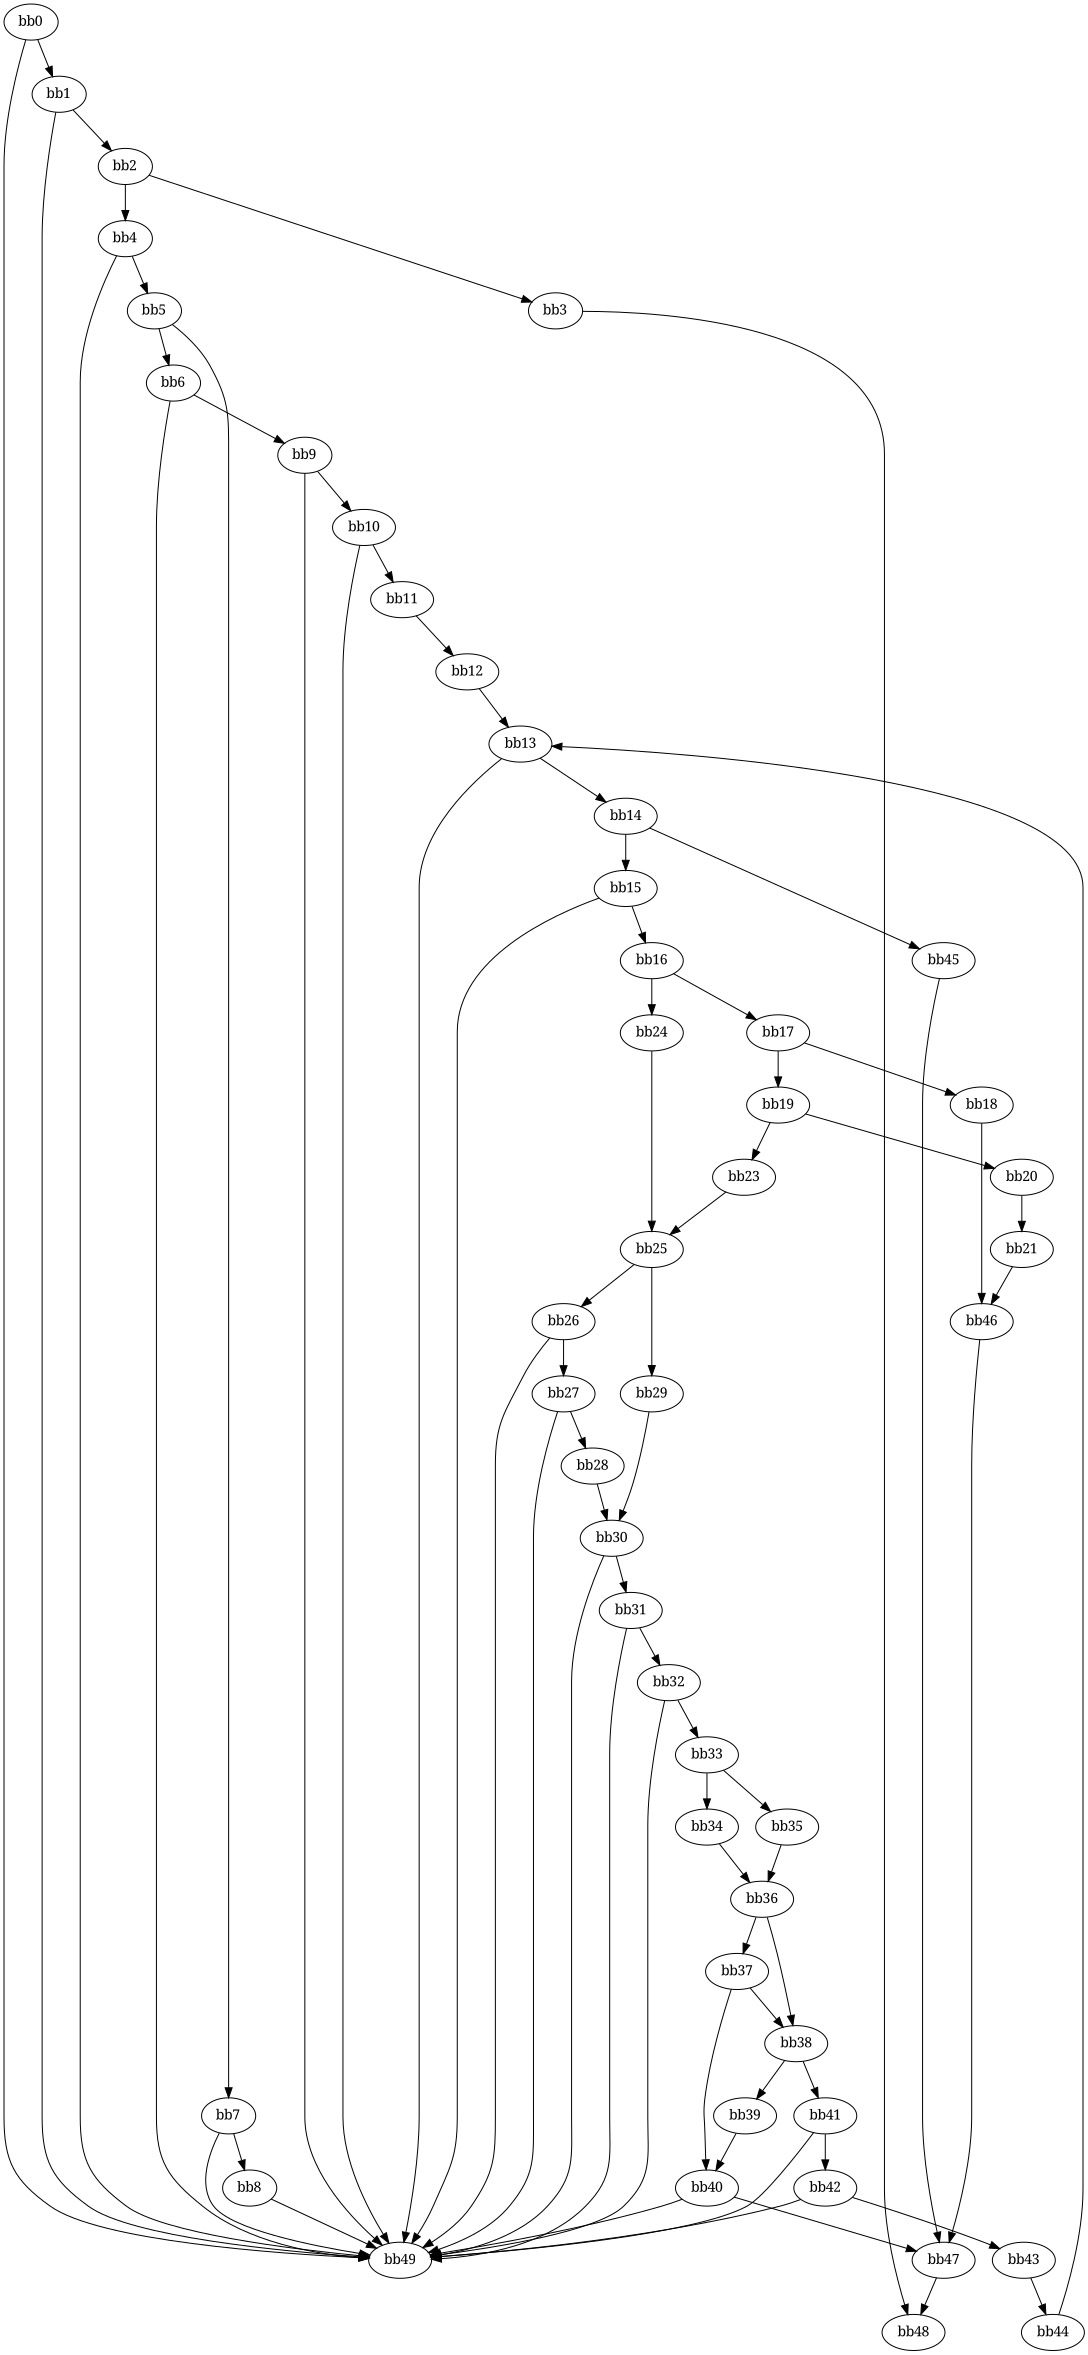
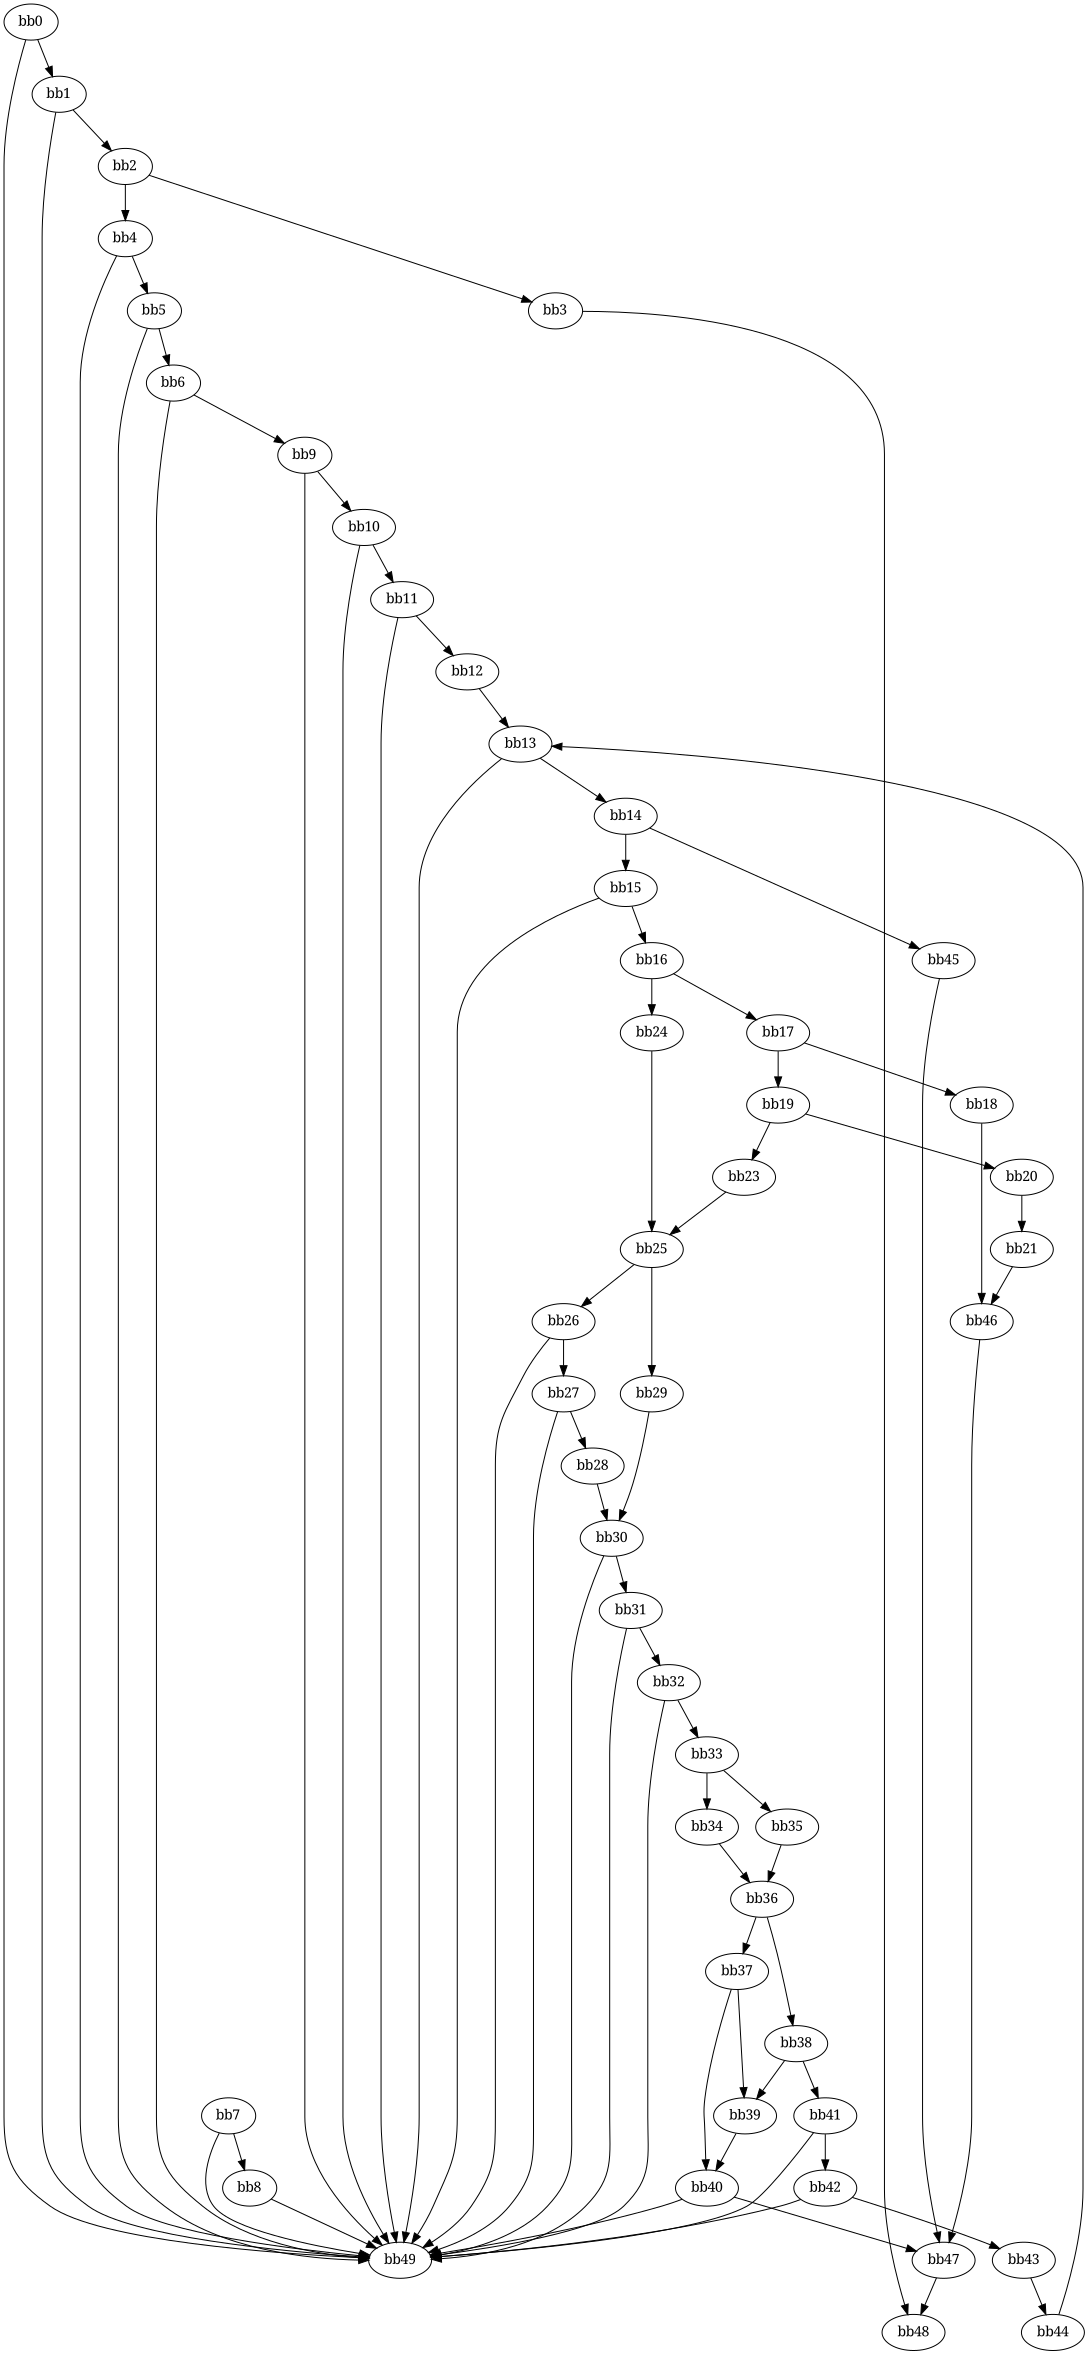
(229, 1197) -> (118, 1376)
none -> (381, 1425)
(763, 2004) -> (741, 2039)
